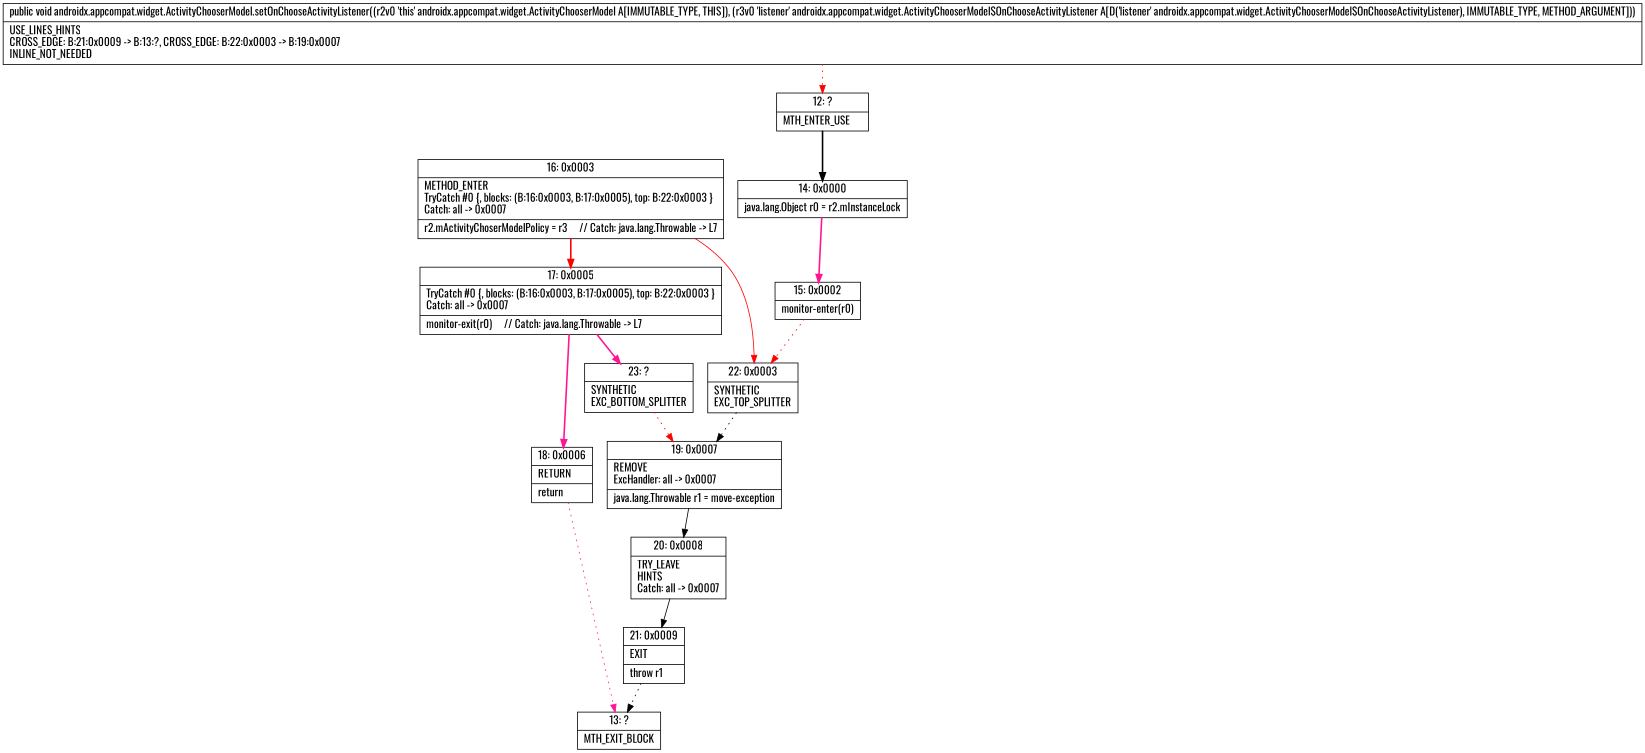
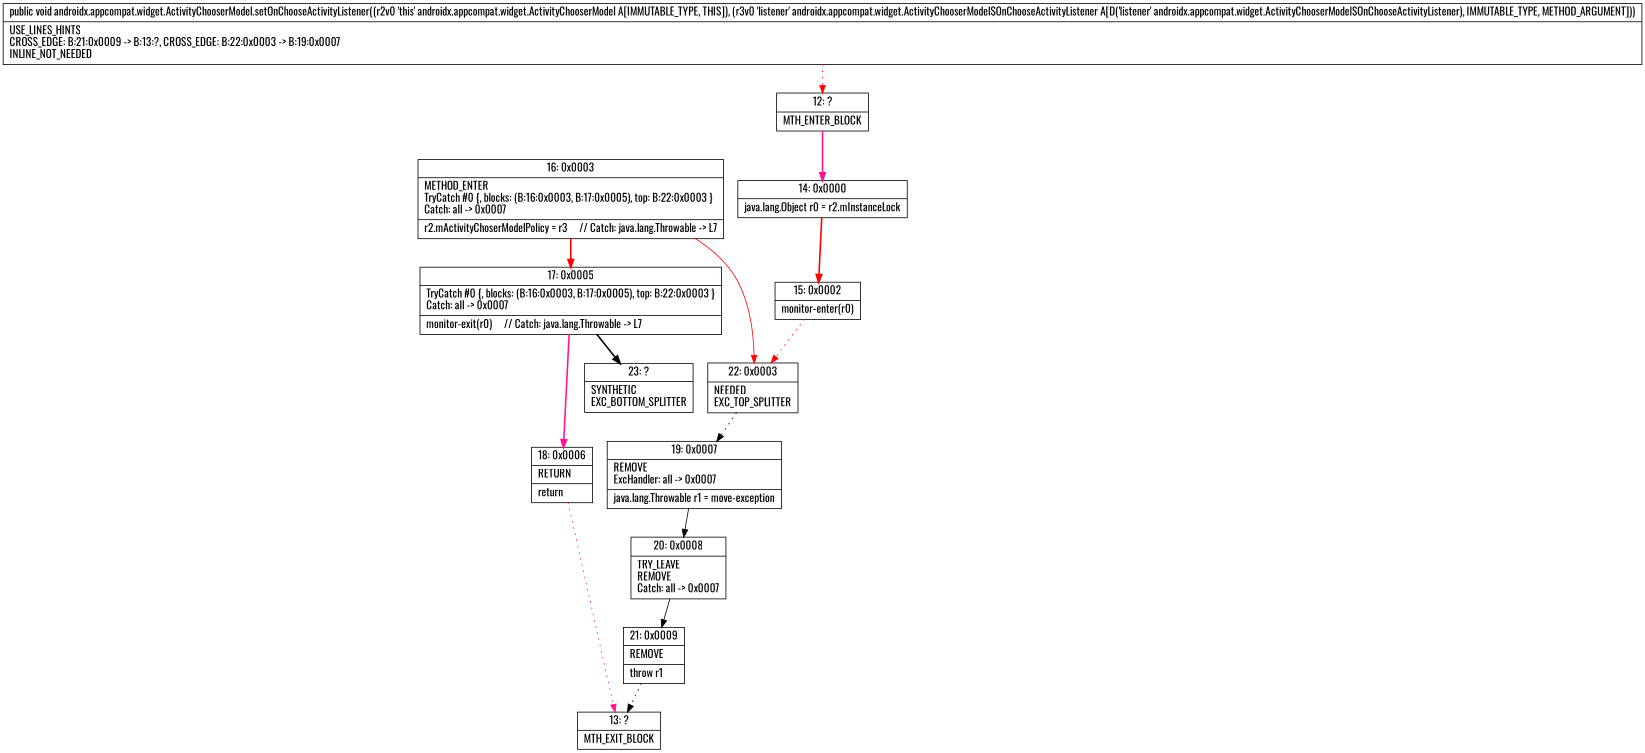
(817, 121) -> (823, 121)
(823, 152) -> (823, 152)
(820, 246) -> (820, 246)
(606, 346) -> (606, 346)
(737, 391) -> (730, 391)
(661, 423) -> none
(650, 577) -> (654, 577)
(639, 655) -> (647, 655)
